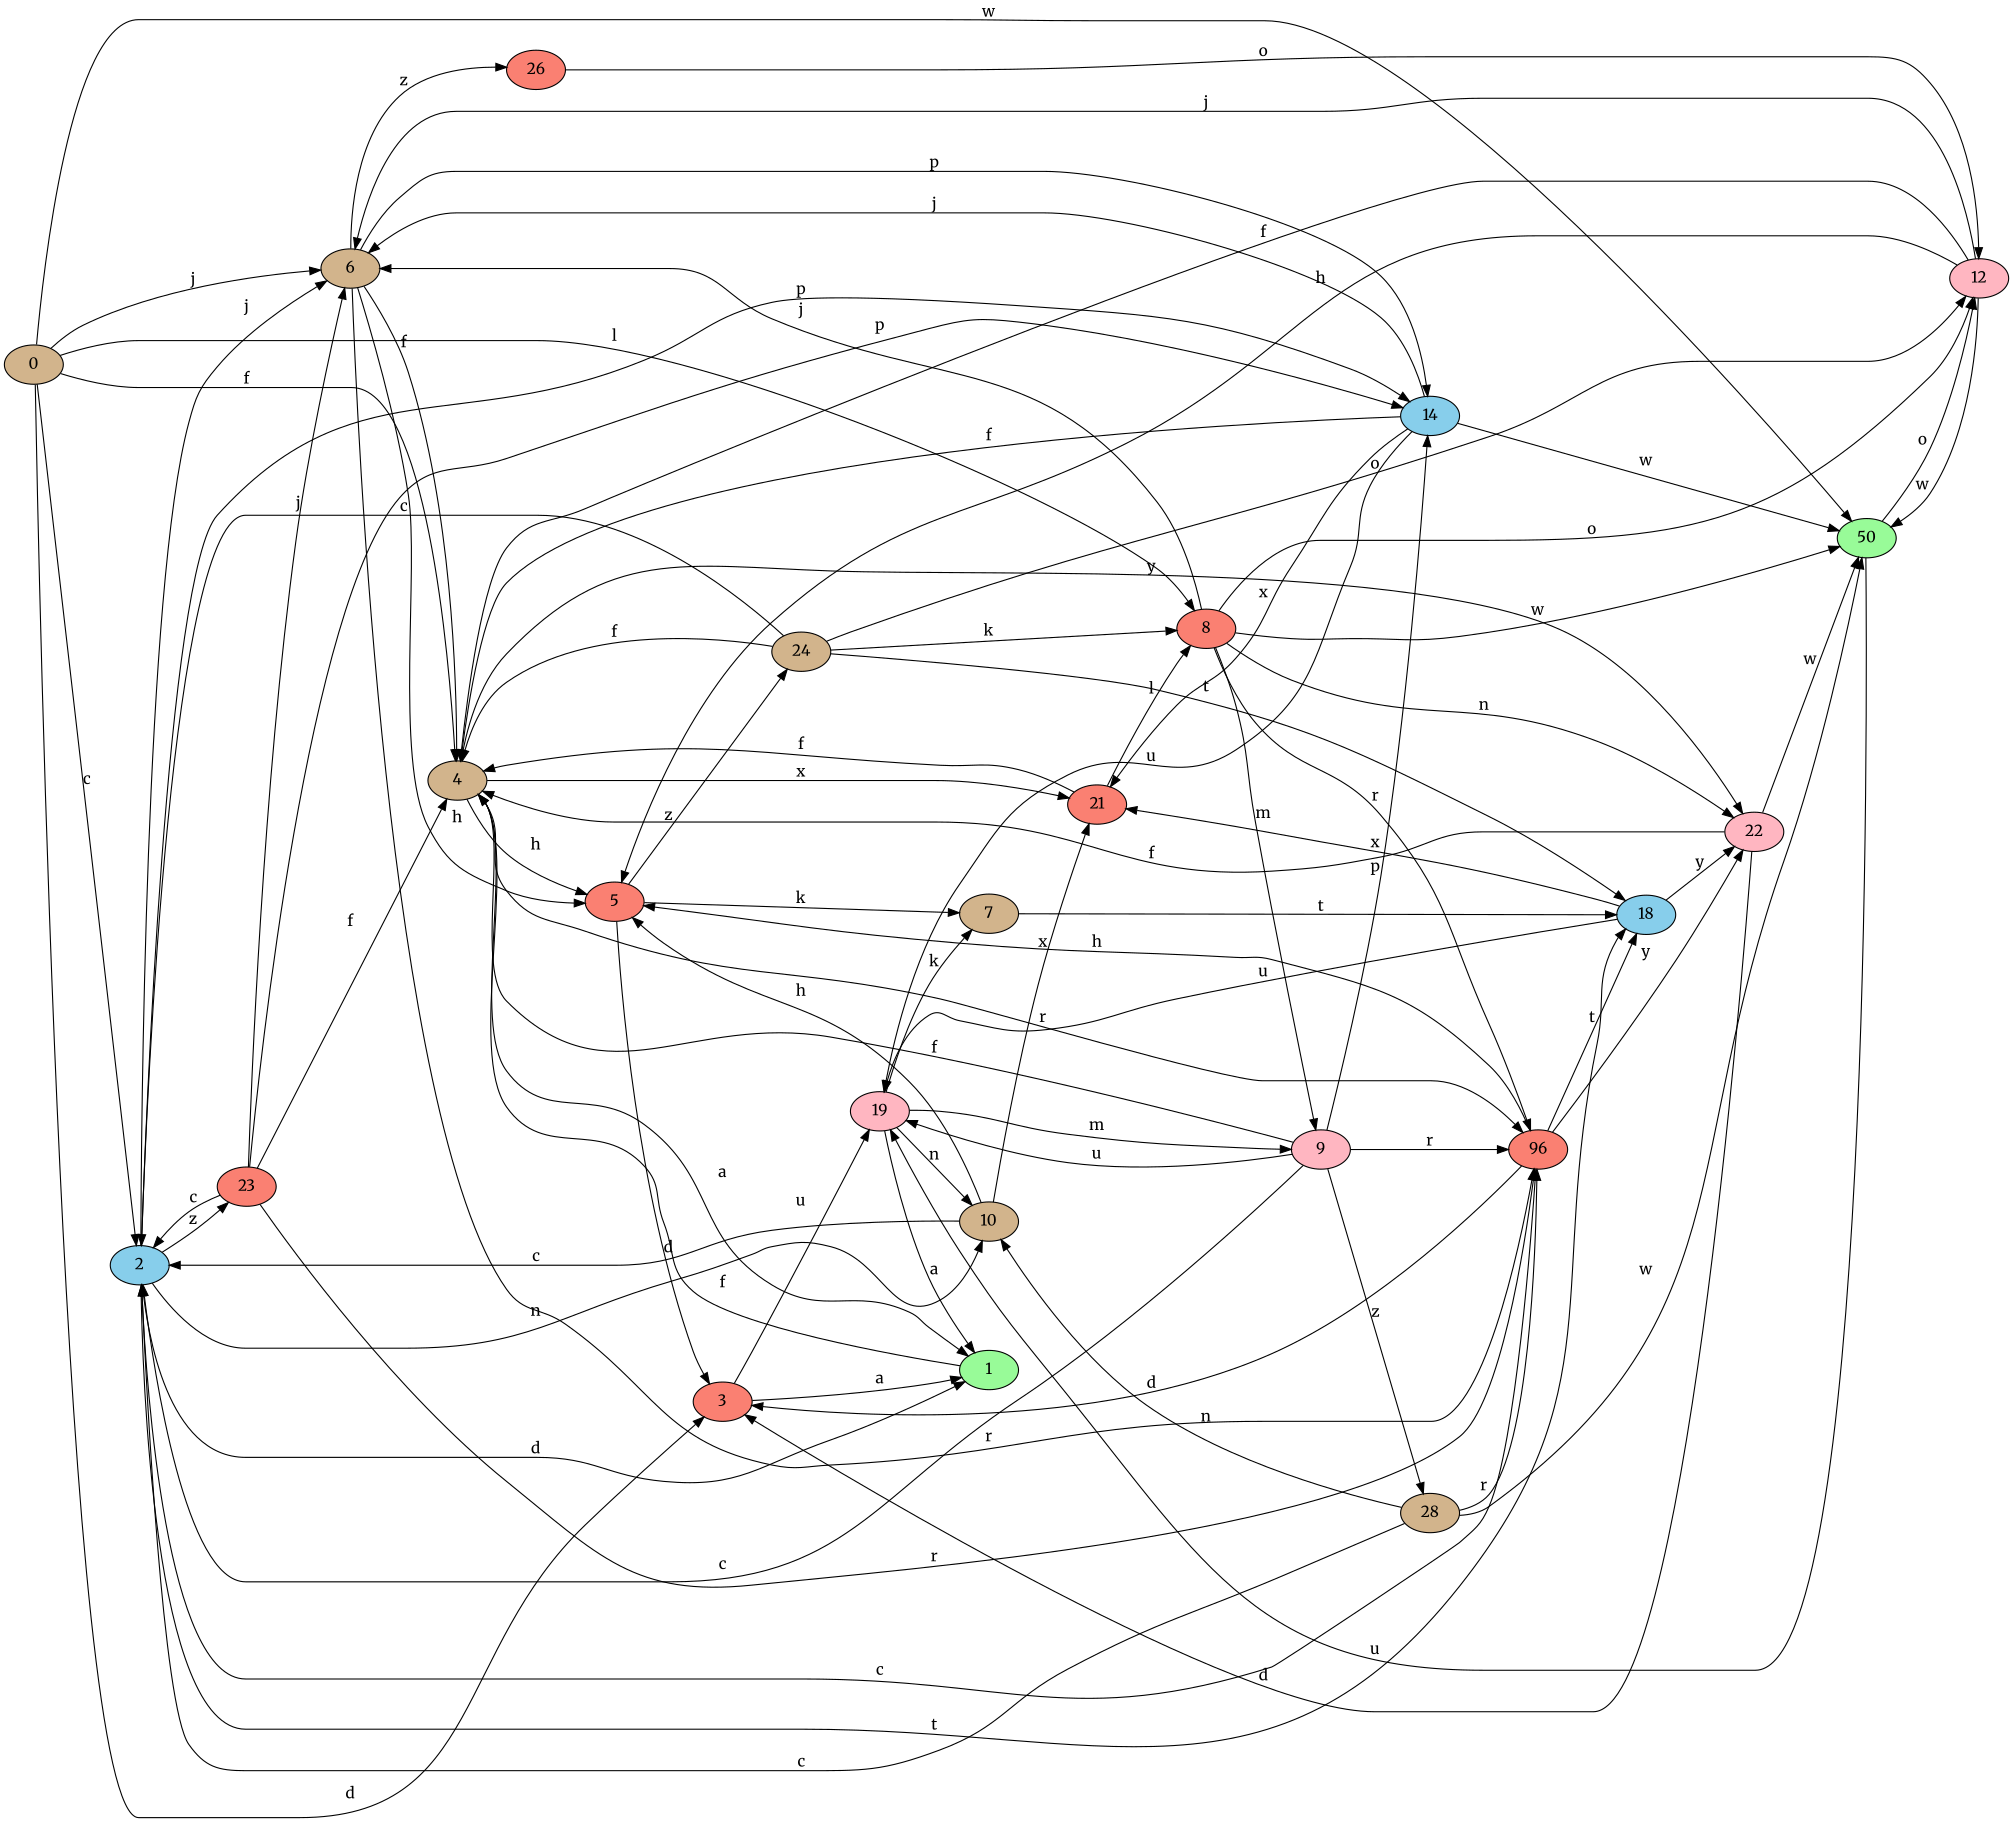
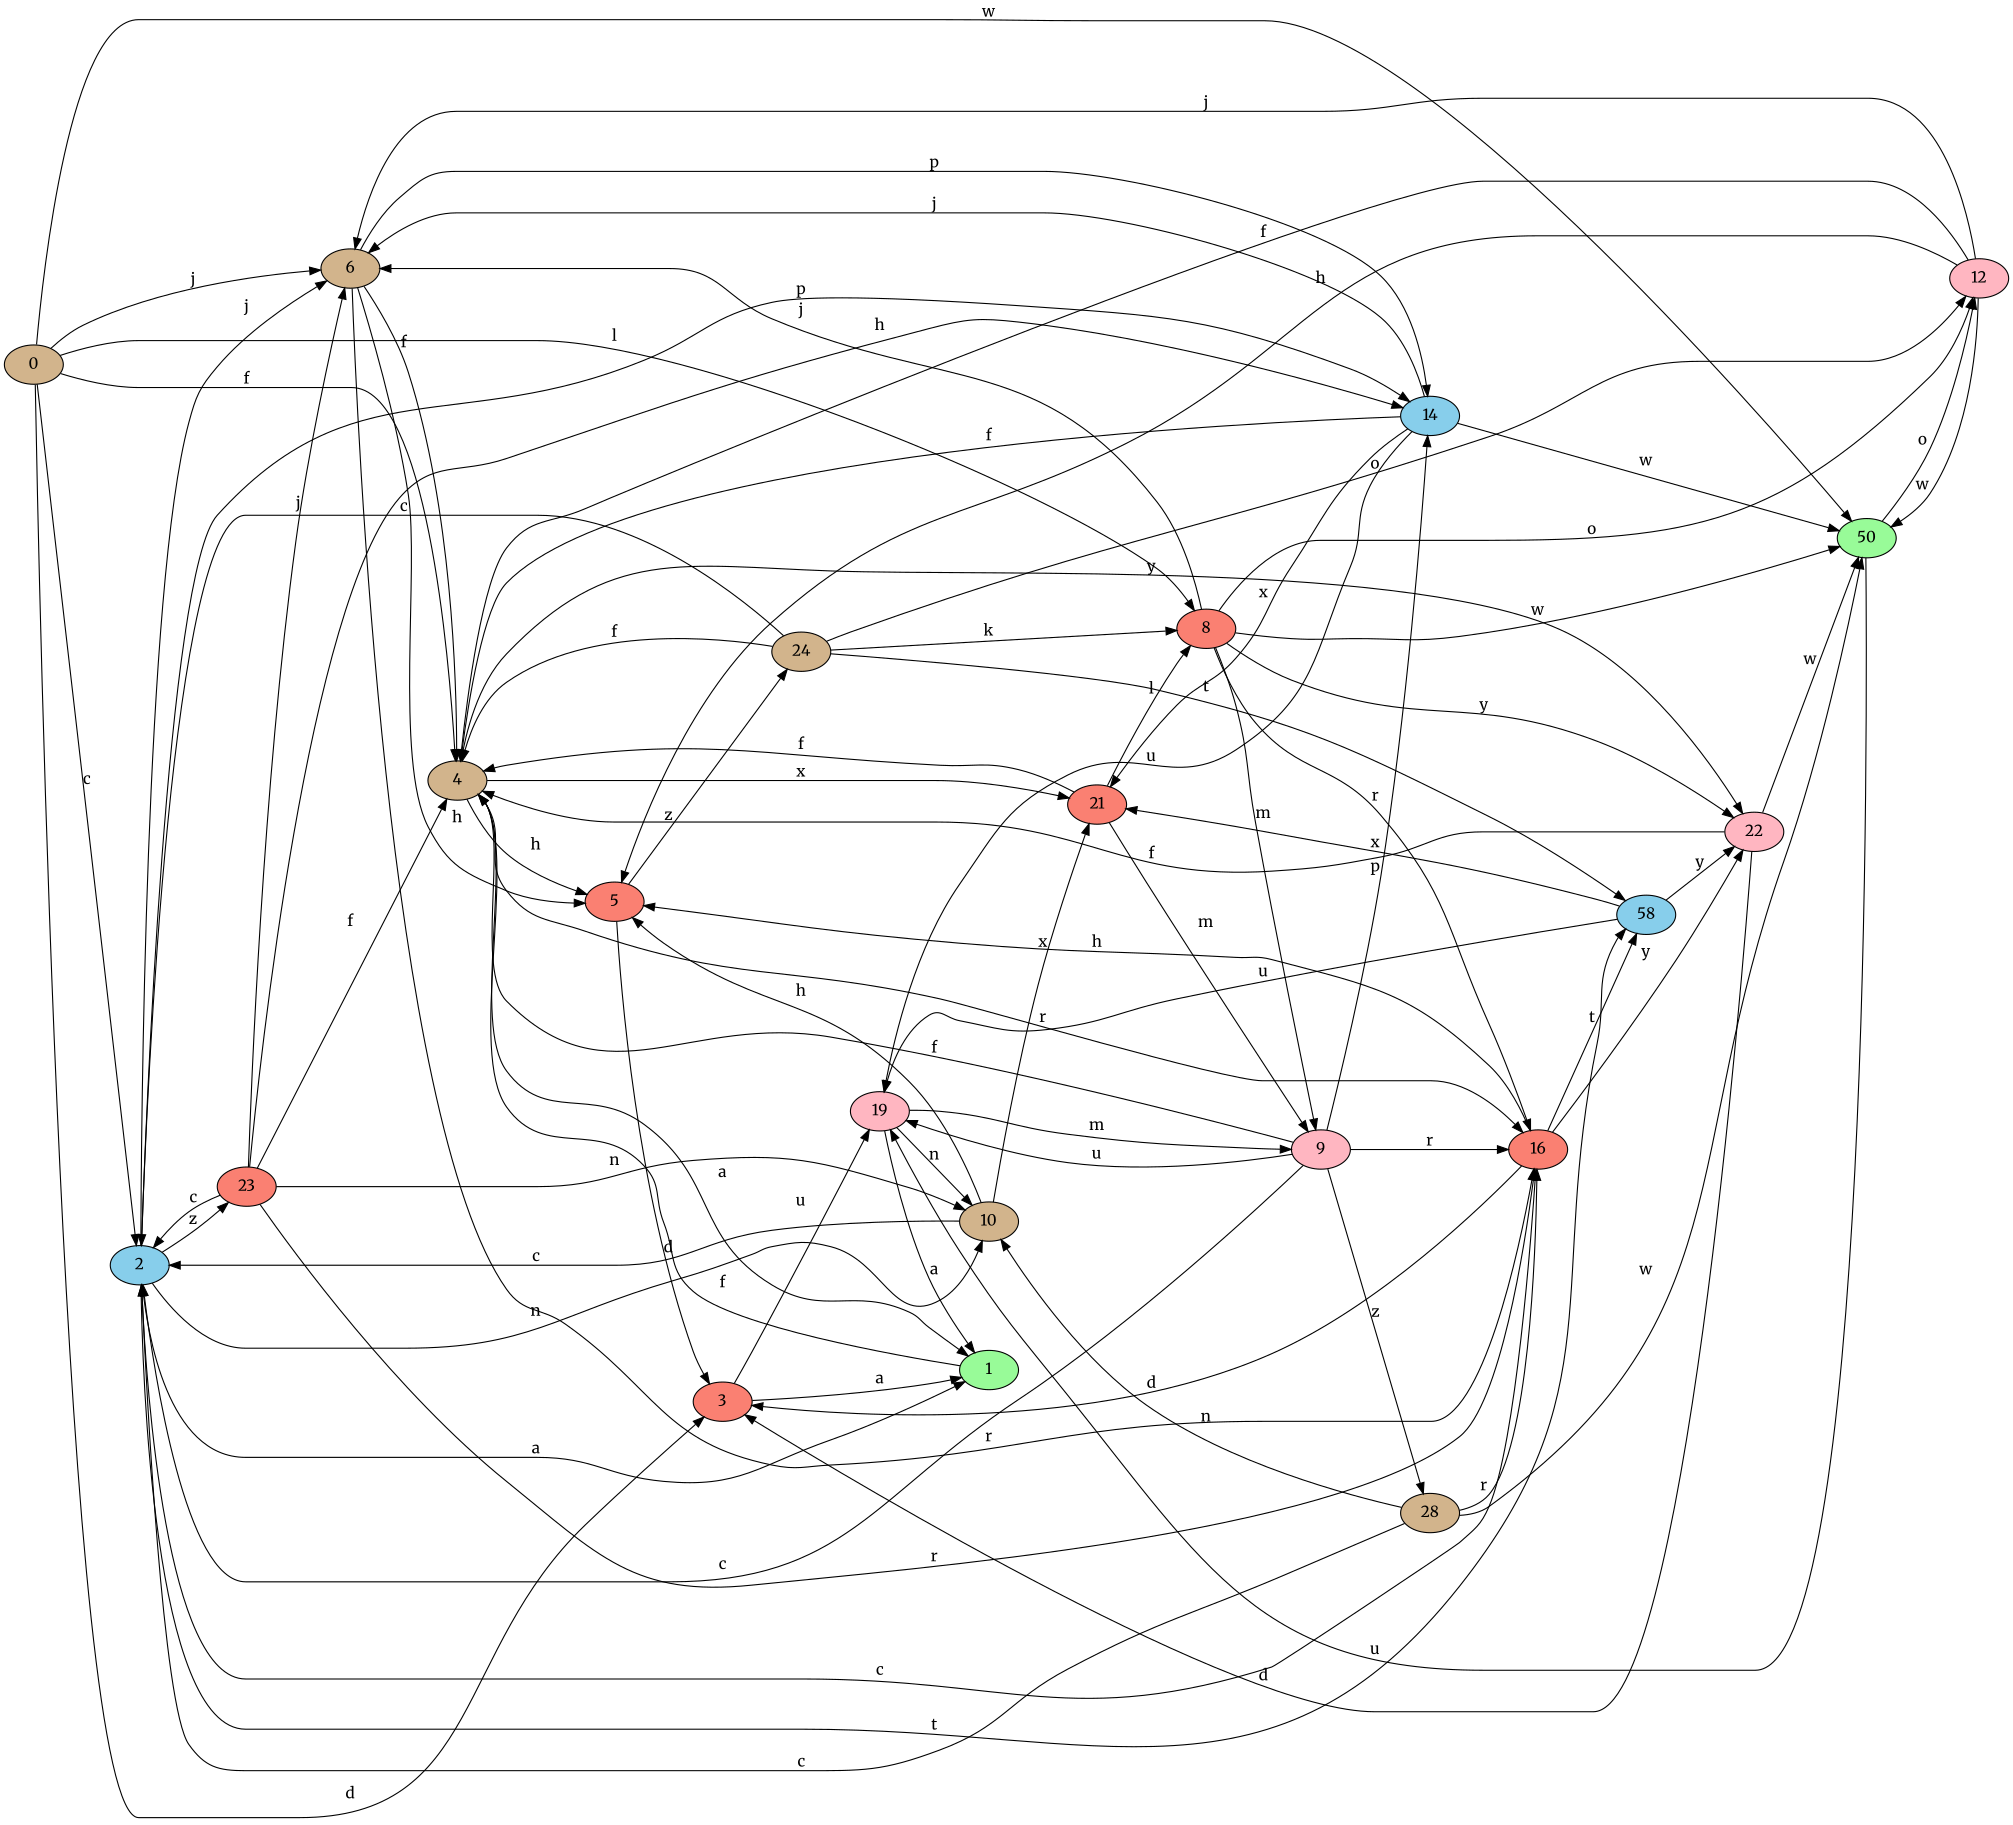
(536, 70) -> none
(880, 326) -> (880, 326)
(1484, 706) -> (1484, 706)
(989, 914) -> none
(1646, 915) -> (1646, 915)
none -> (1205, 973)
(1538, 1150) -> (1538, 1150)
none -> (619, 1175)
(536, 1449) -> (536, 1449)
